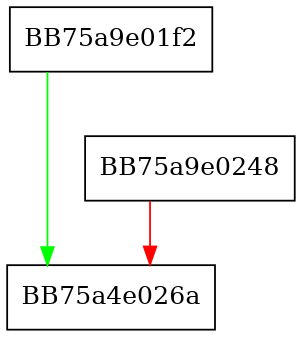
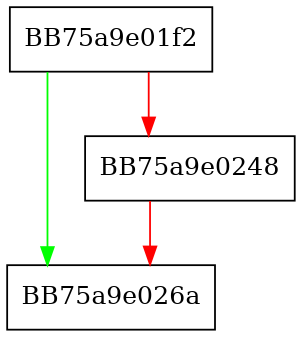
none -> (149, 95)
(111, 297) -> (111, 297)
